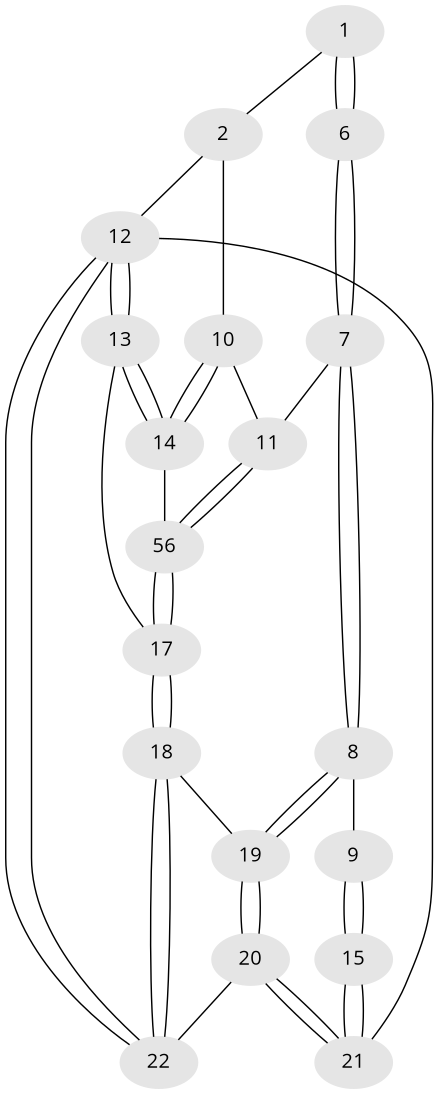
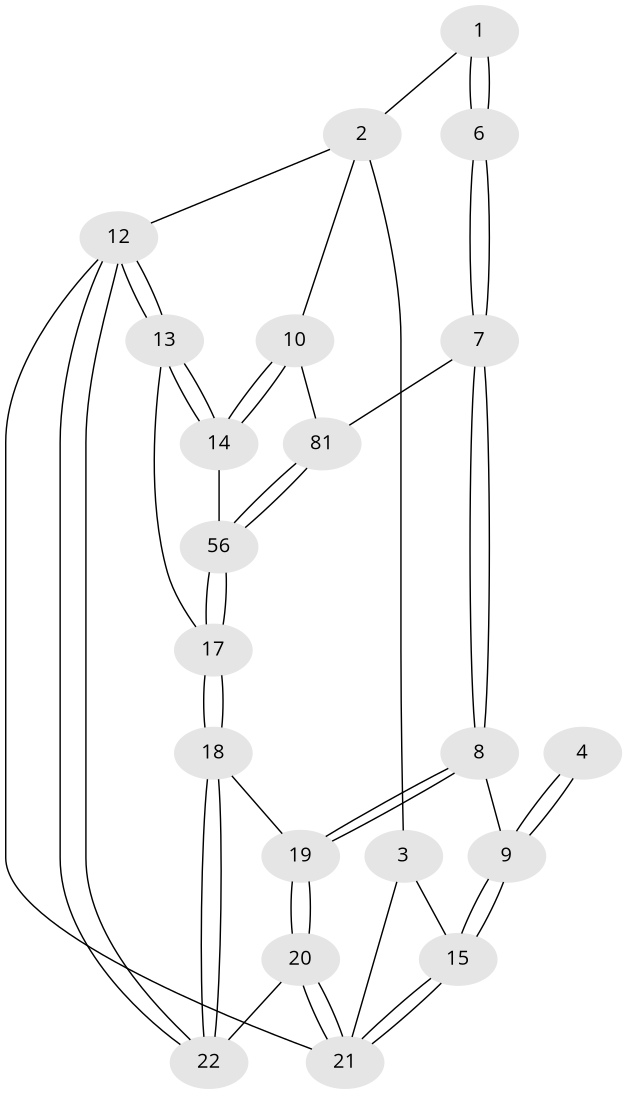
(268, 444) -> (322, 444)
none -> (583, 753)
none -> (404, 856)
